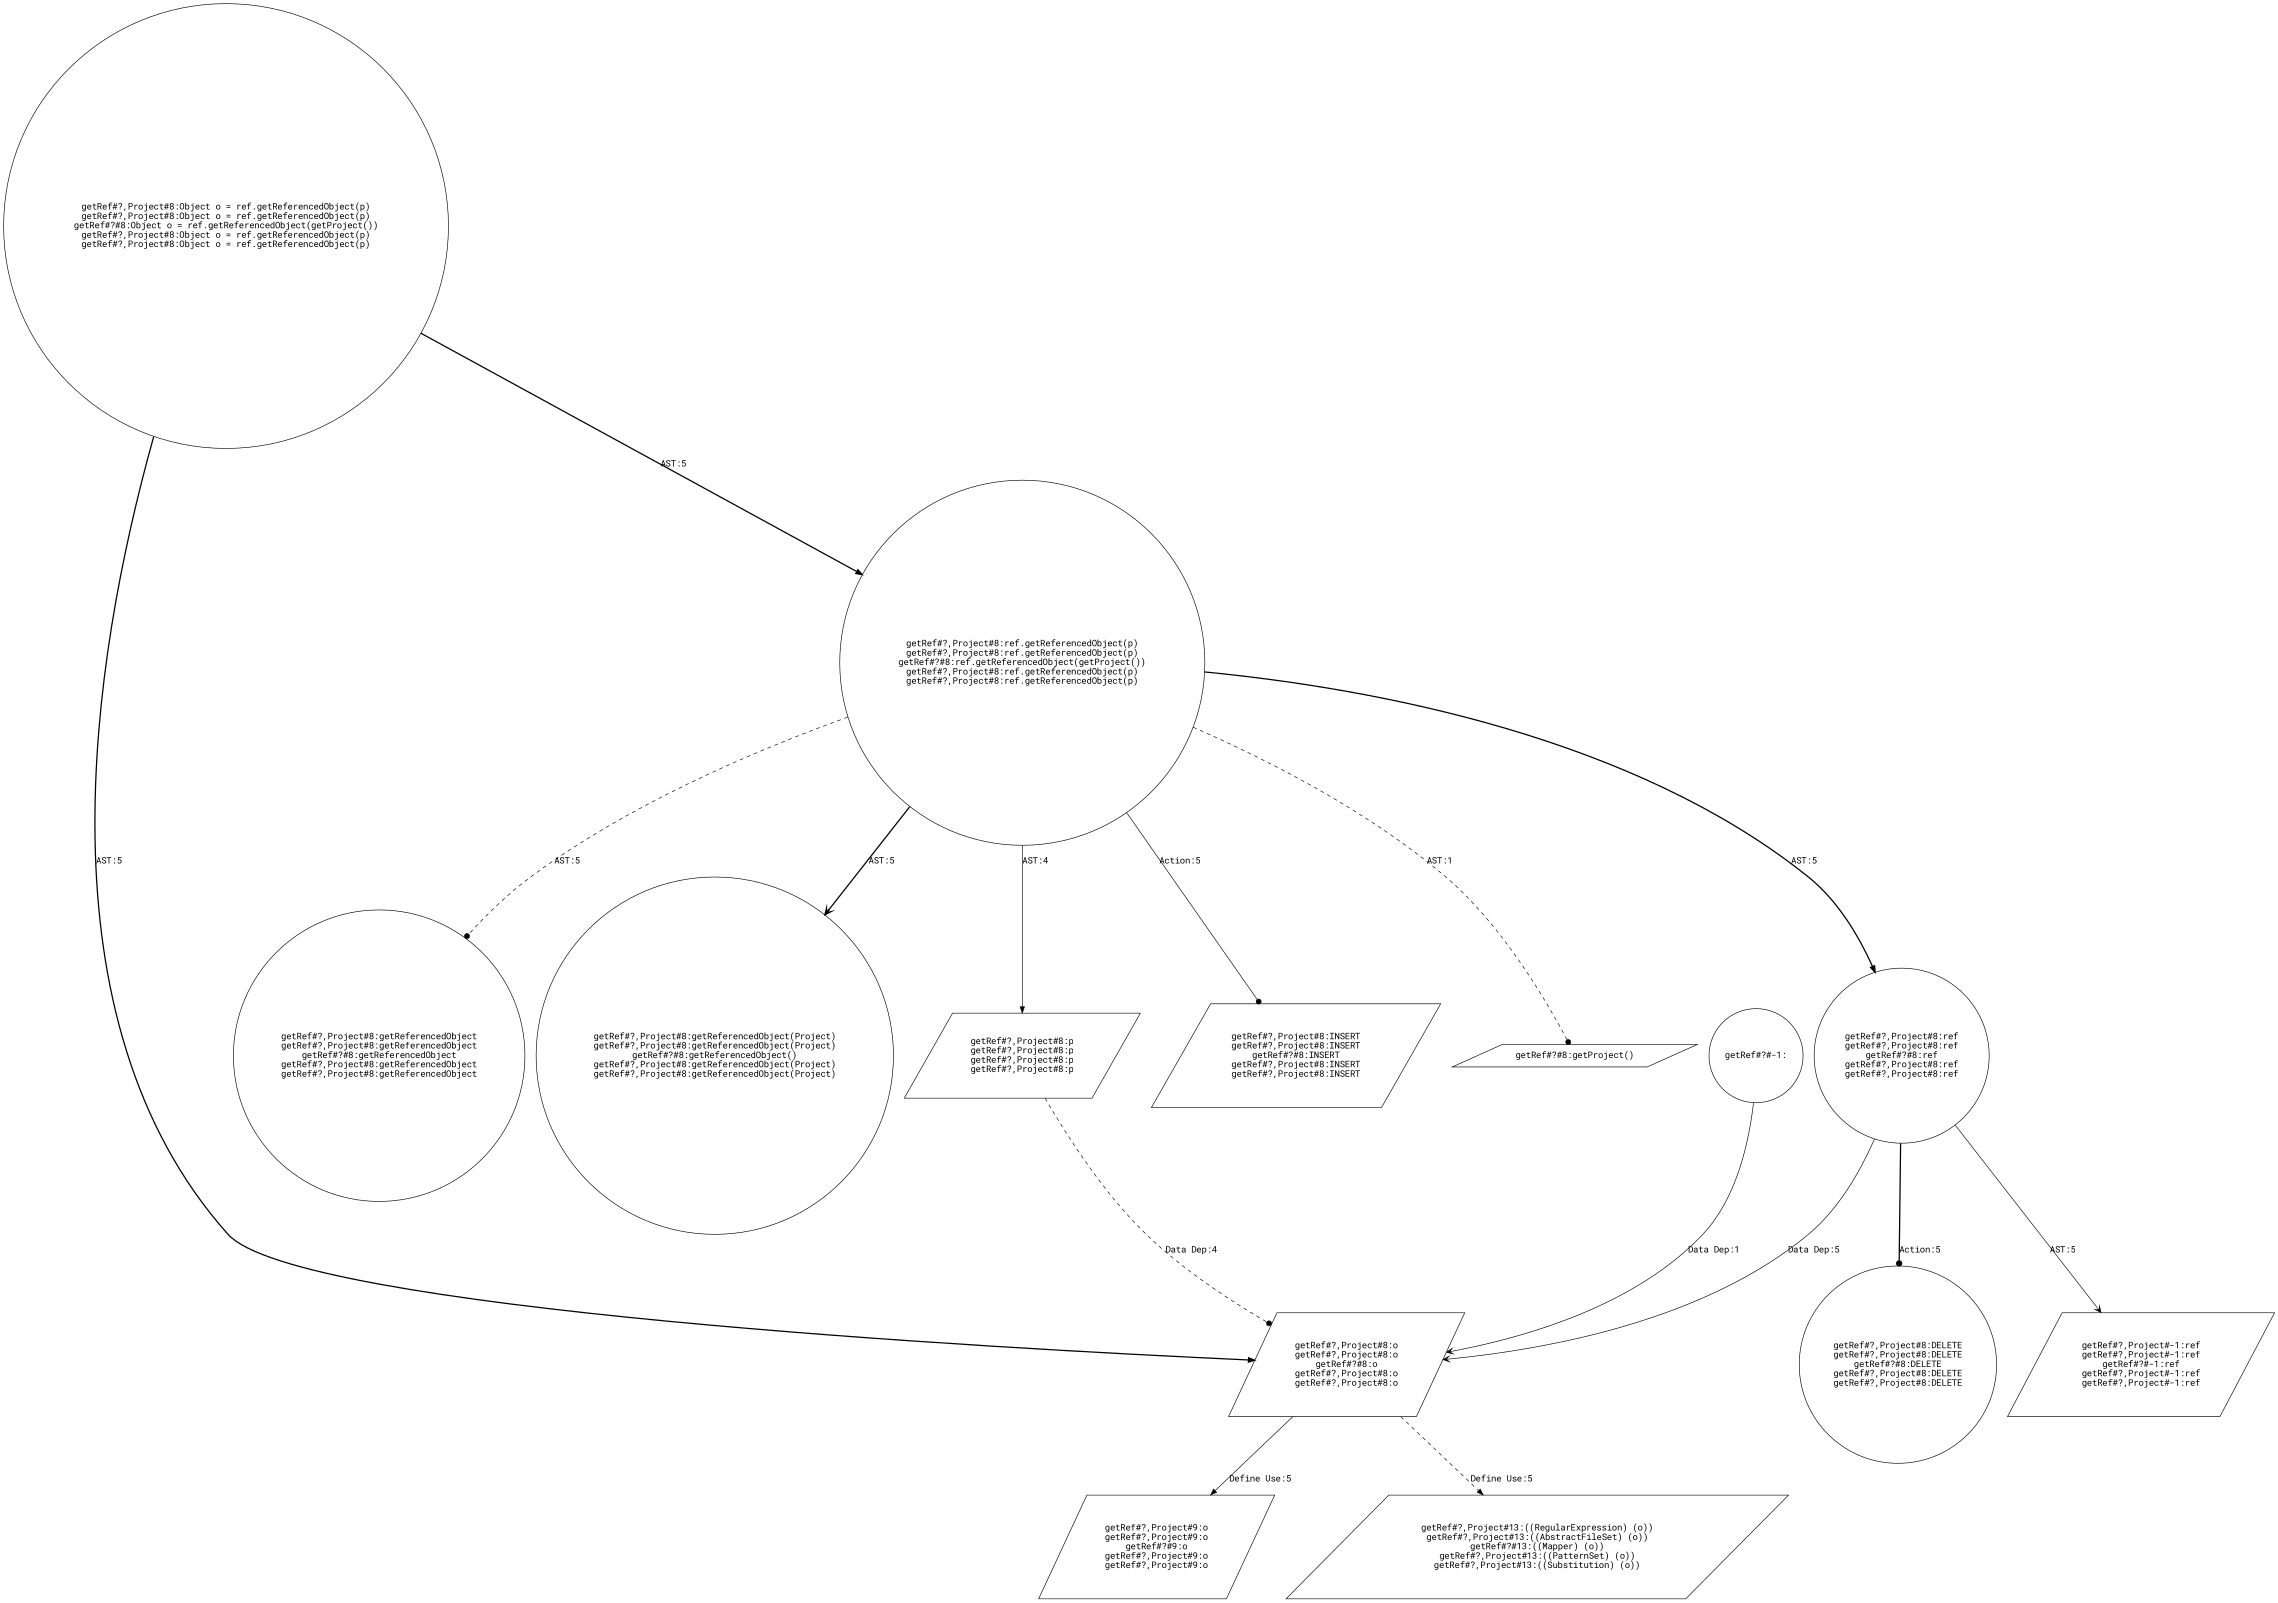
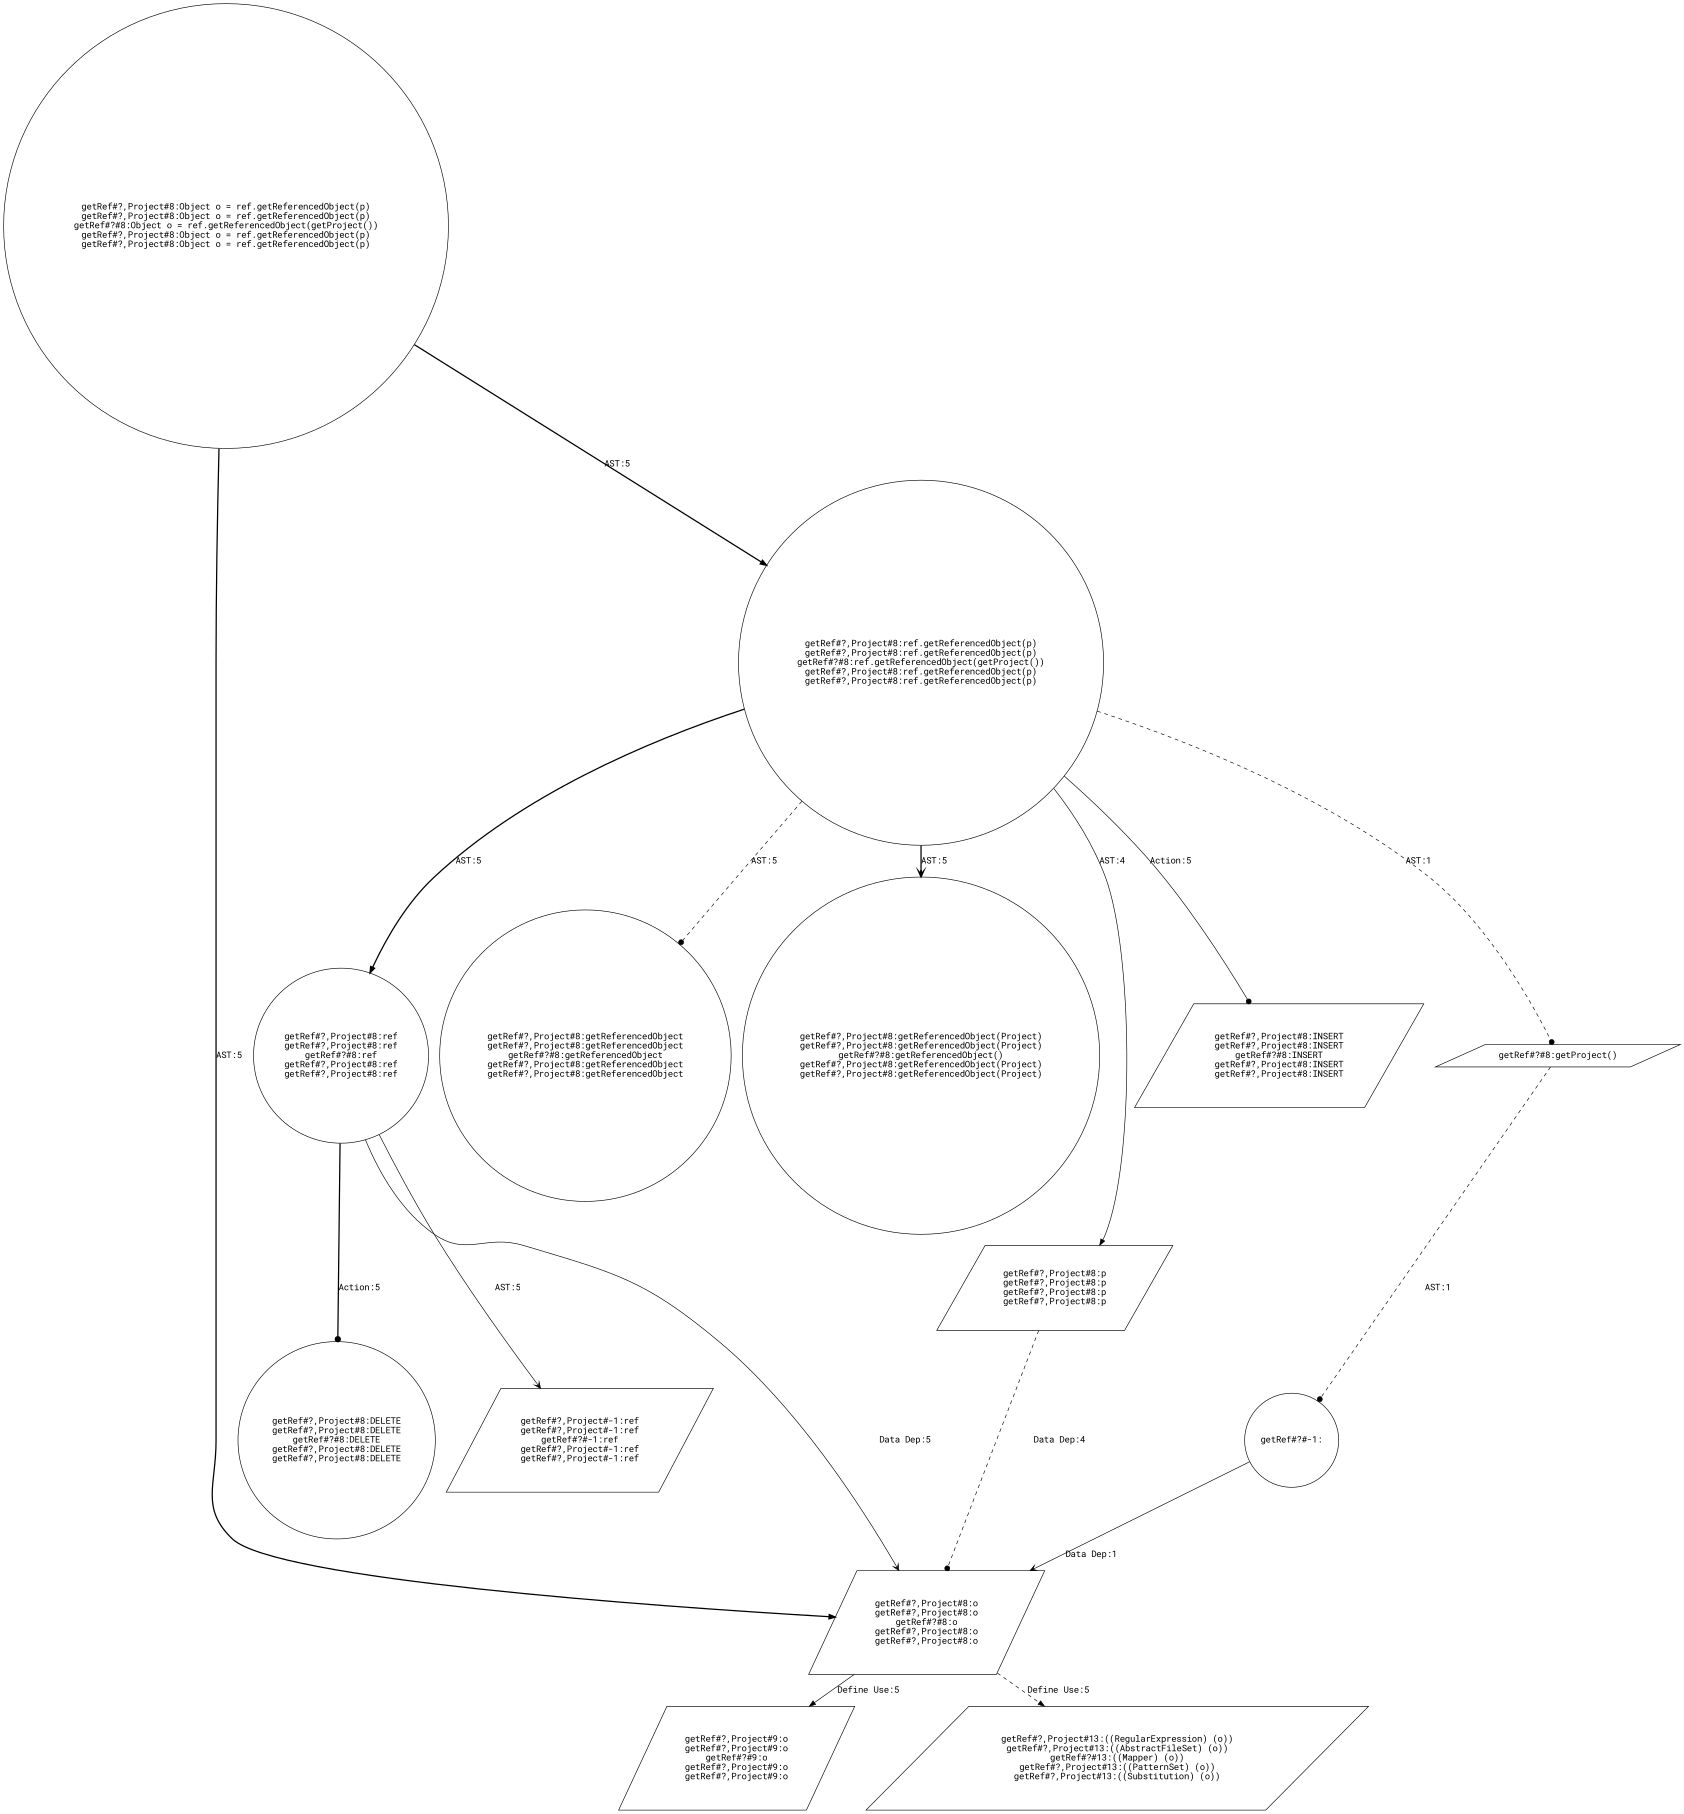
none -> (1436, 1232)
